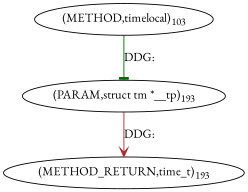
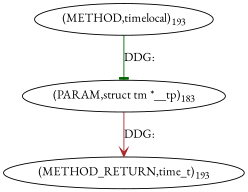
(179, 18) -> (179, 18)
(188, 95) -> (188, 95)
